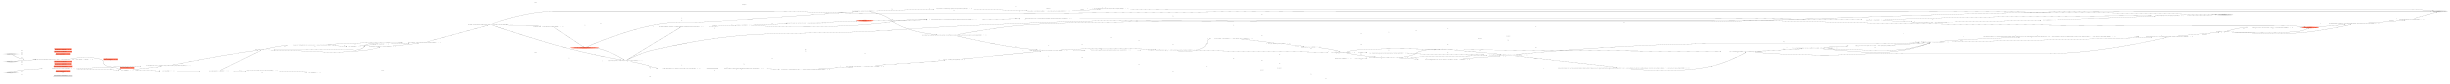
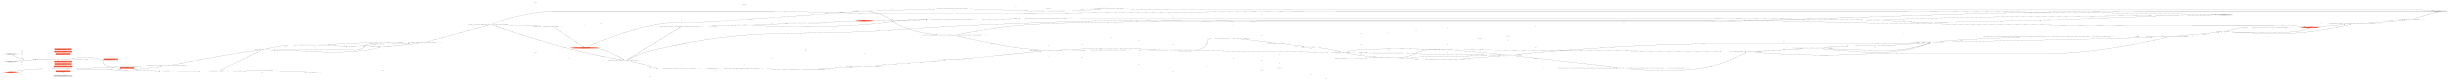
(11, 72) -> (11, 72)
